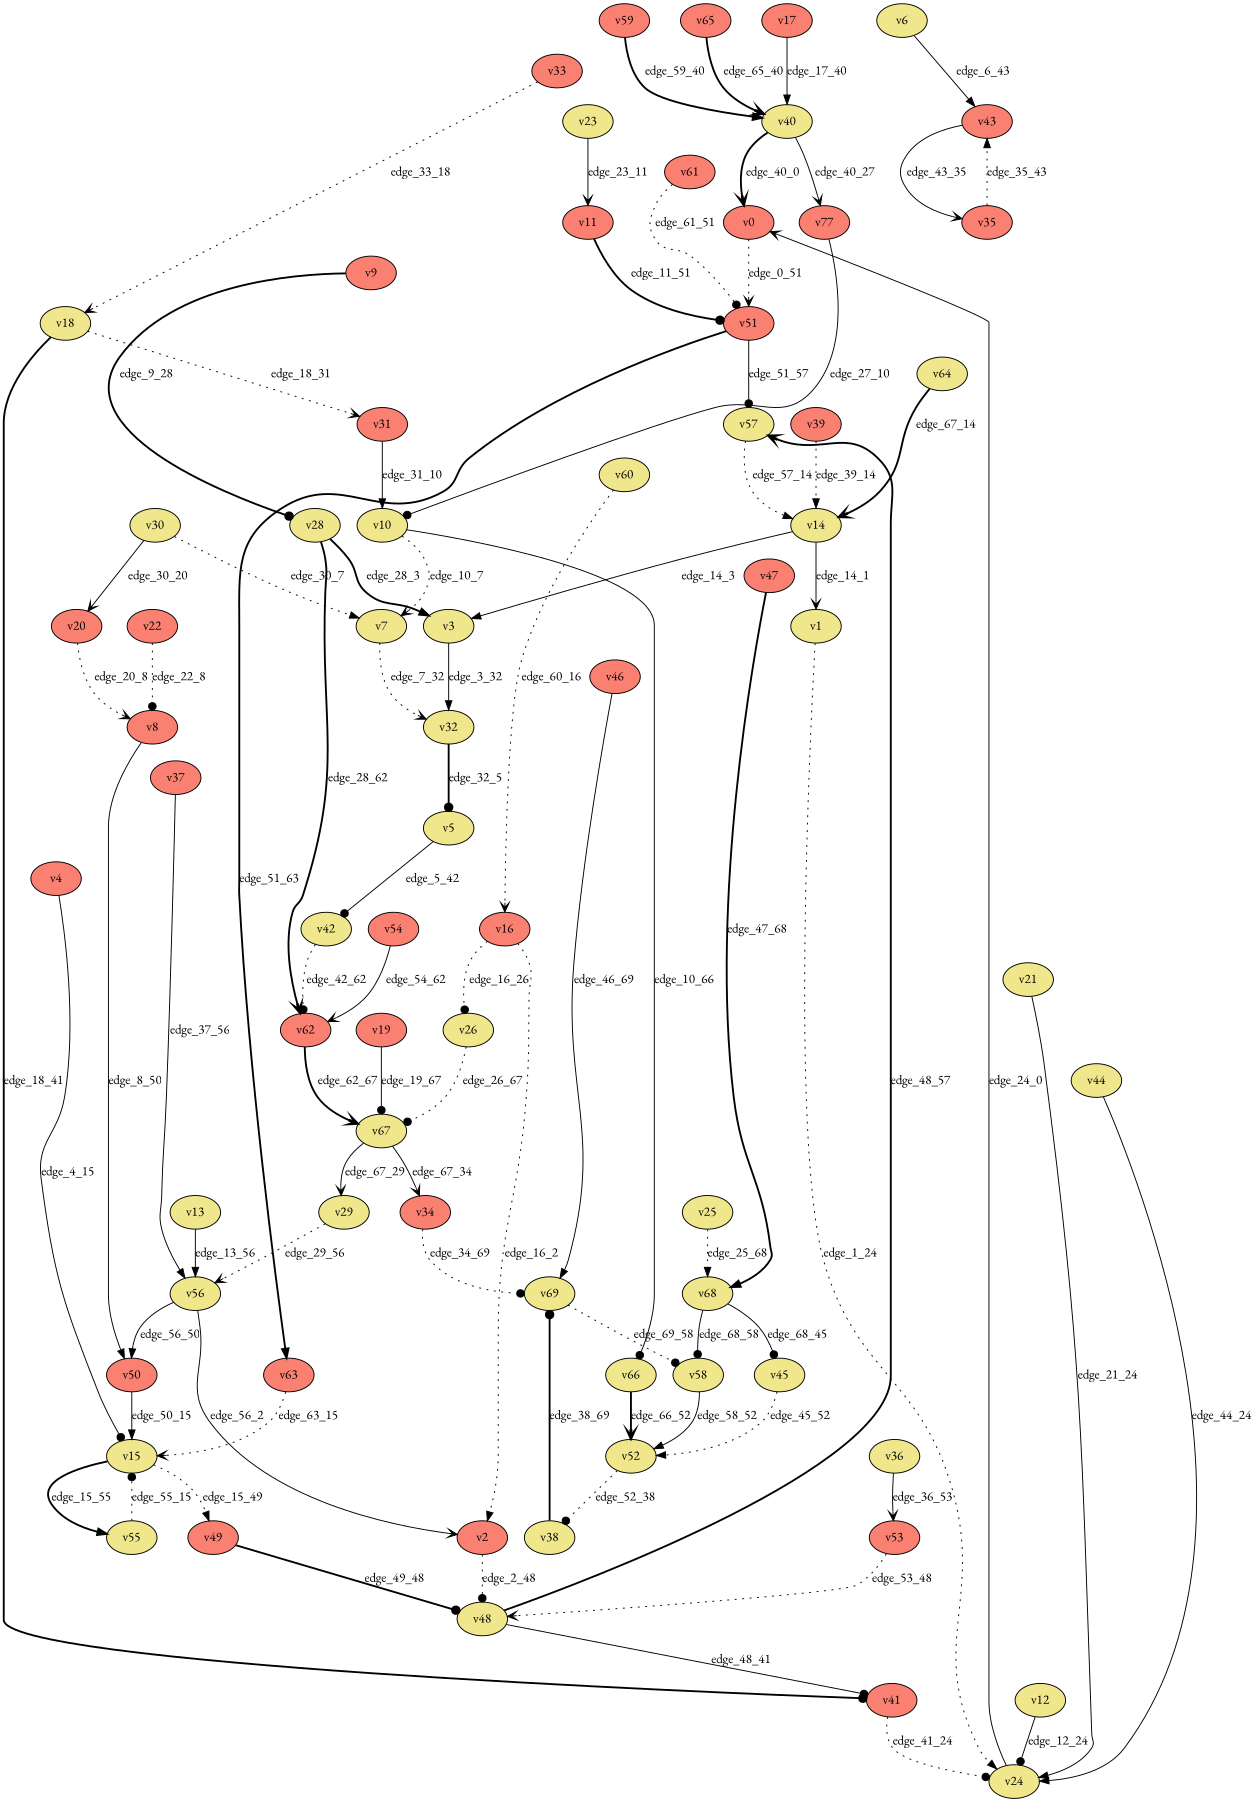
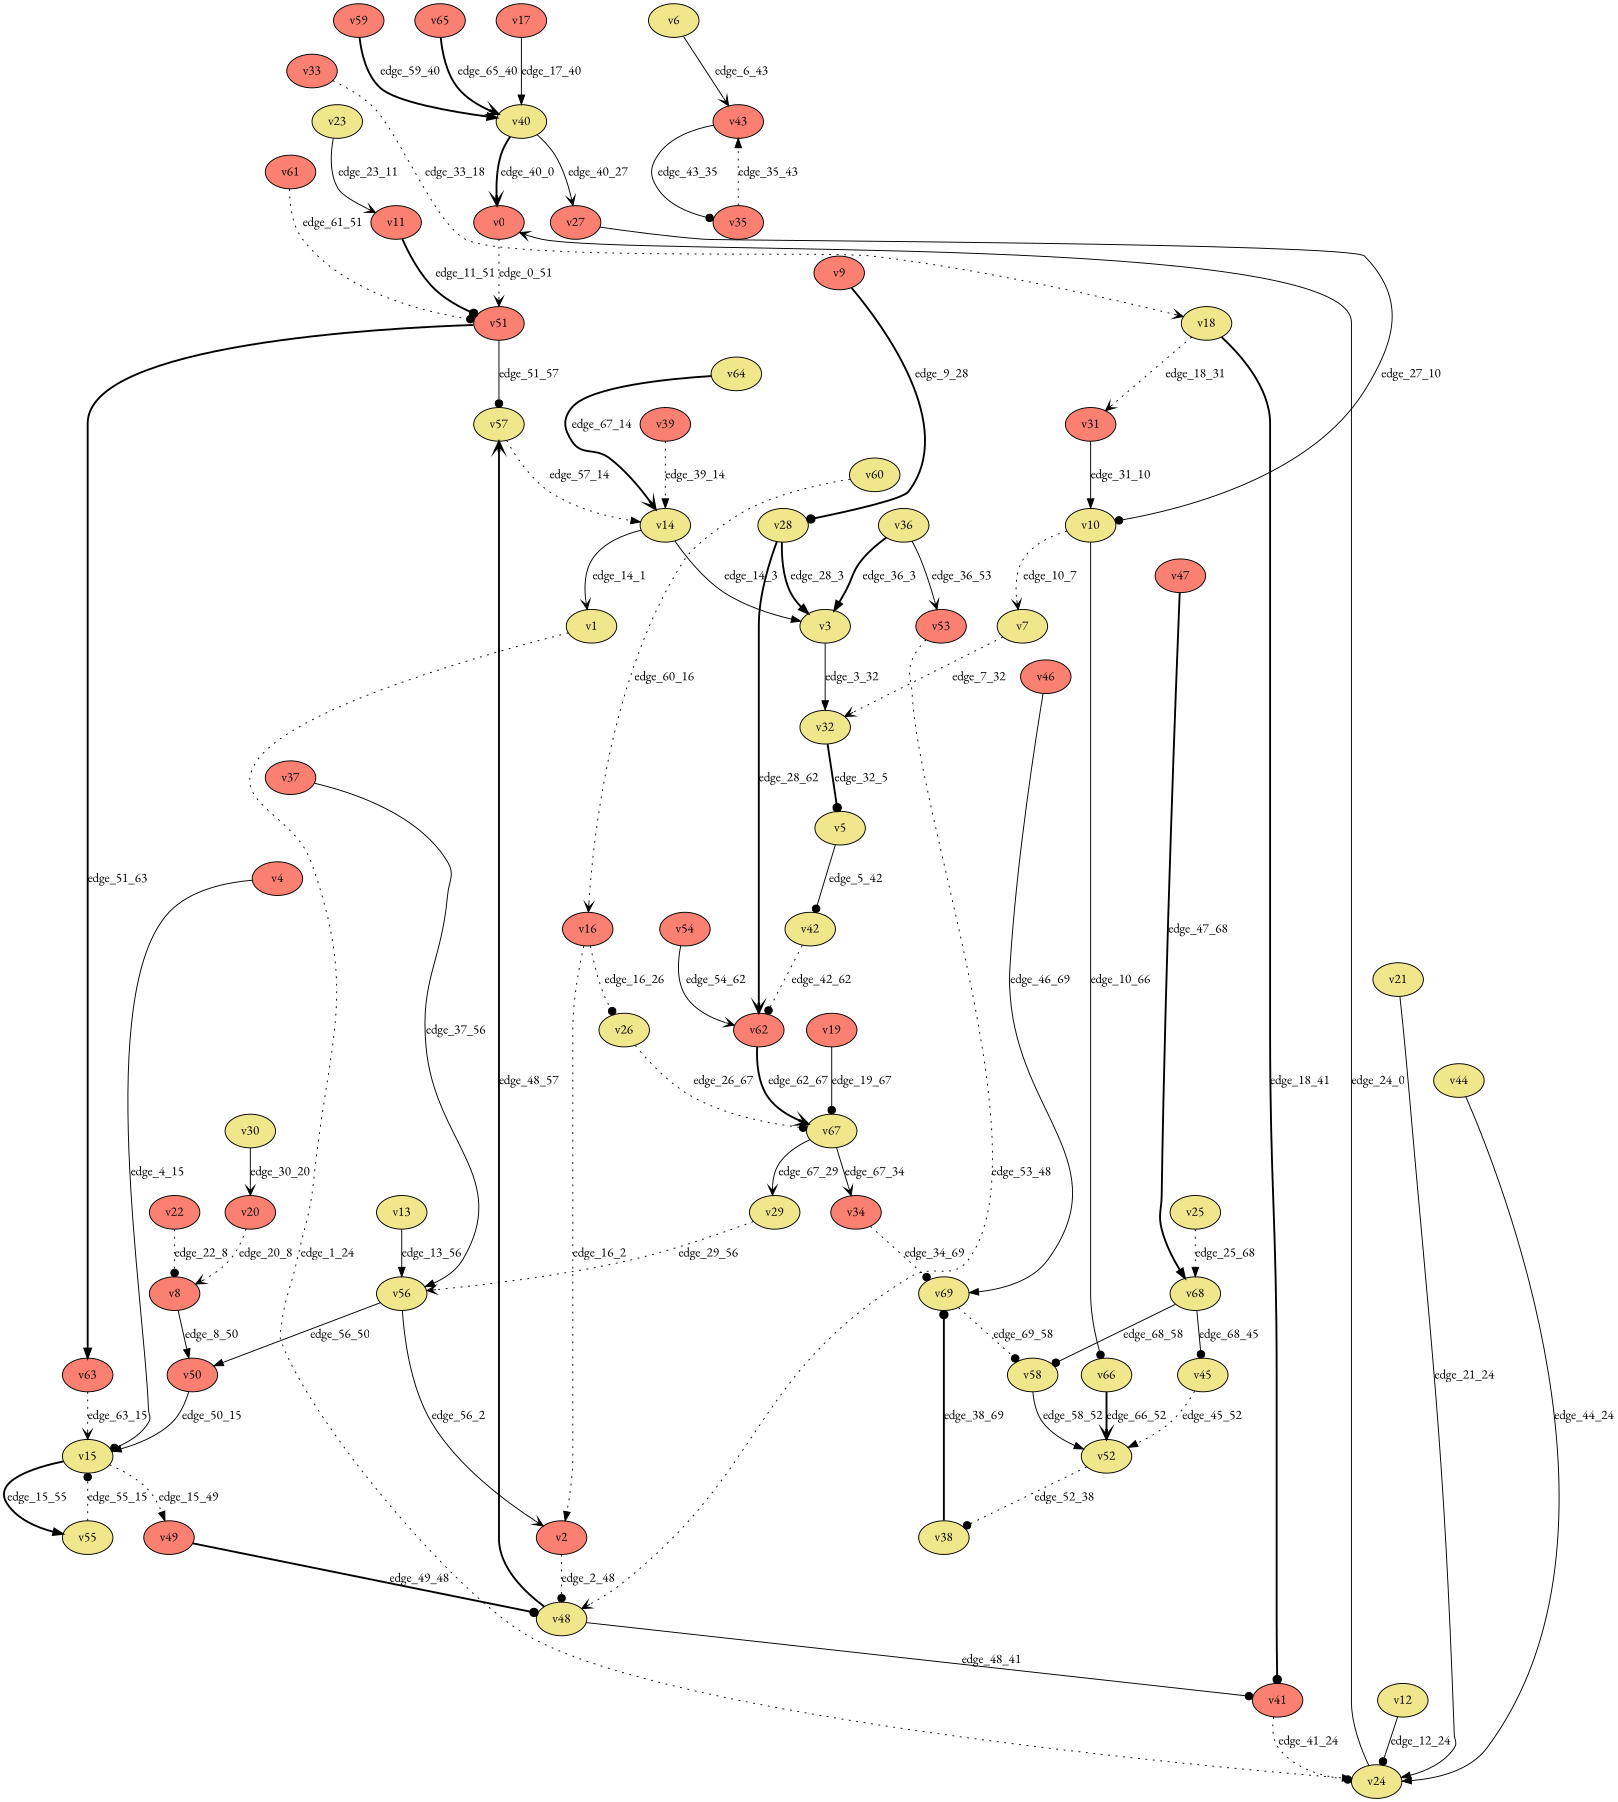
(941, 67) -> (703, 67)
(901, 167) -> (652, 168)
(824, 222) -> (576, 222)
none -> (857, 566)
(261, 579) -> none
